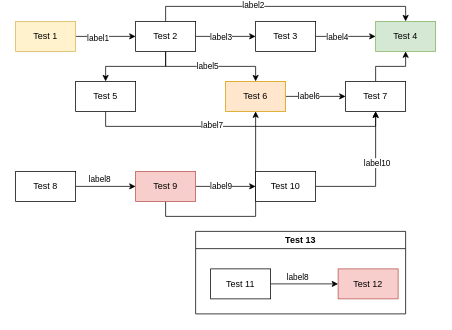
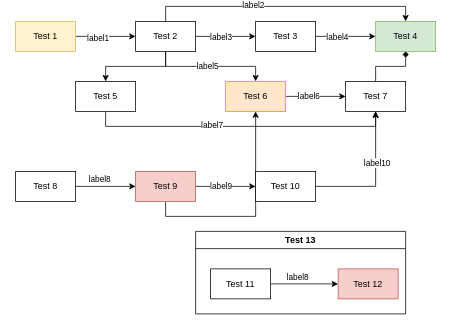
(405, 58) -> (405, 58)
